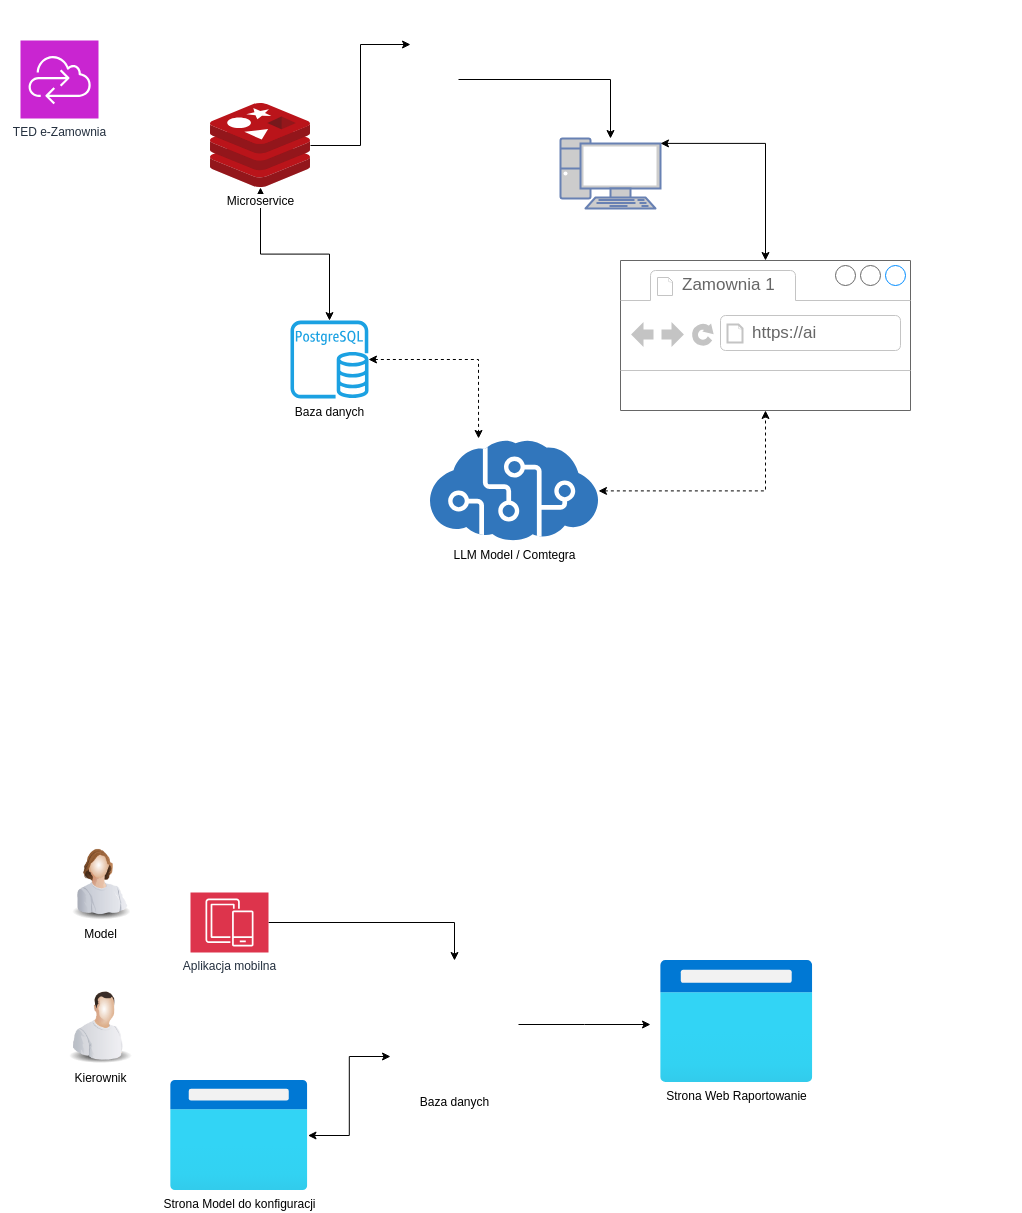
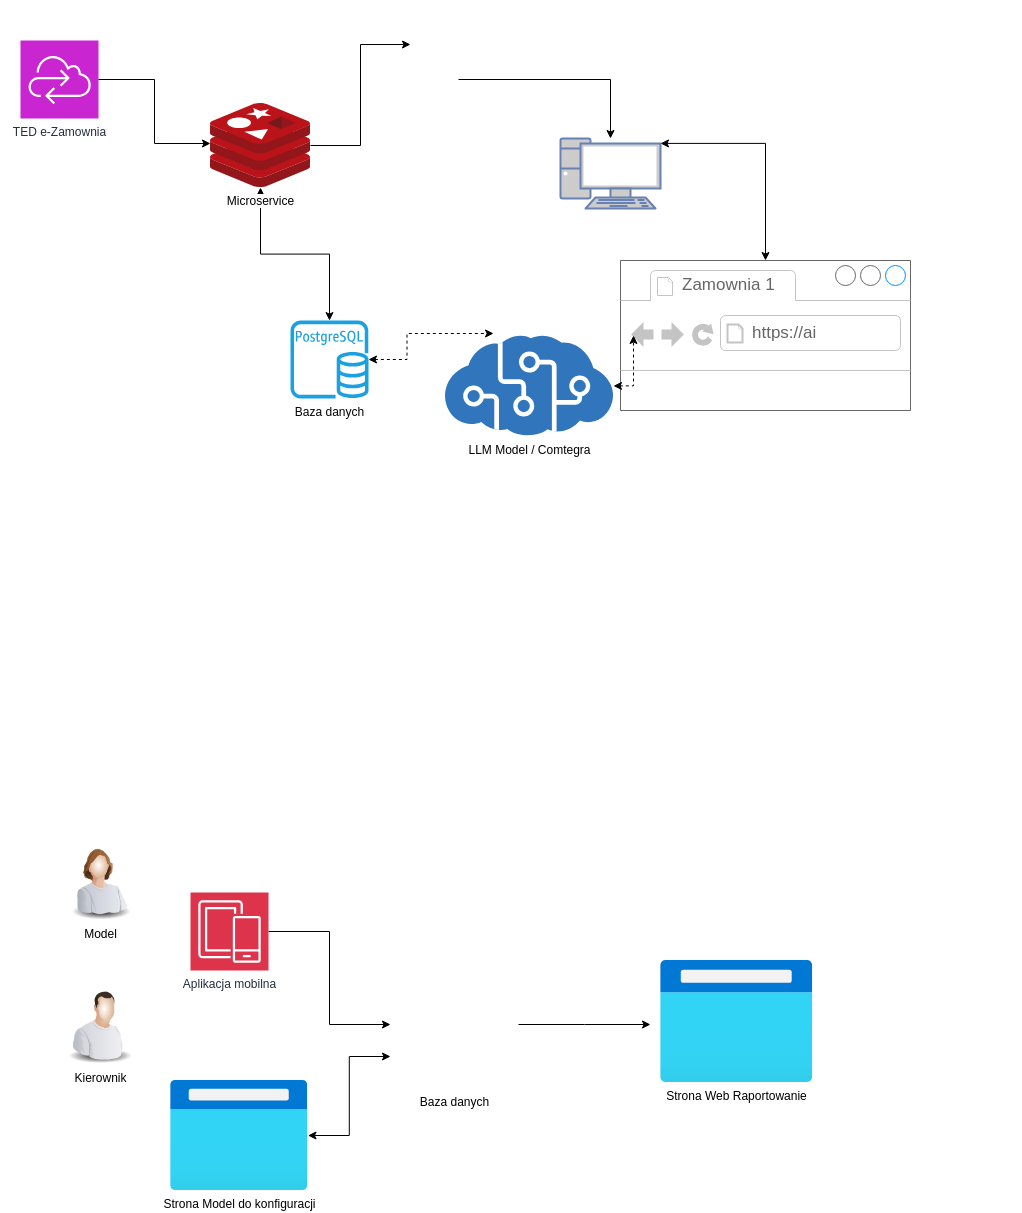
none -> (155, 108)
(515, 491) -> (530, 386)
(230, 923) -> (230, 932)
